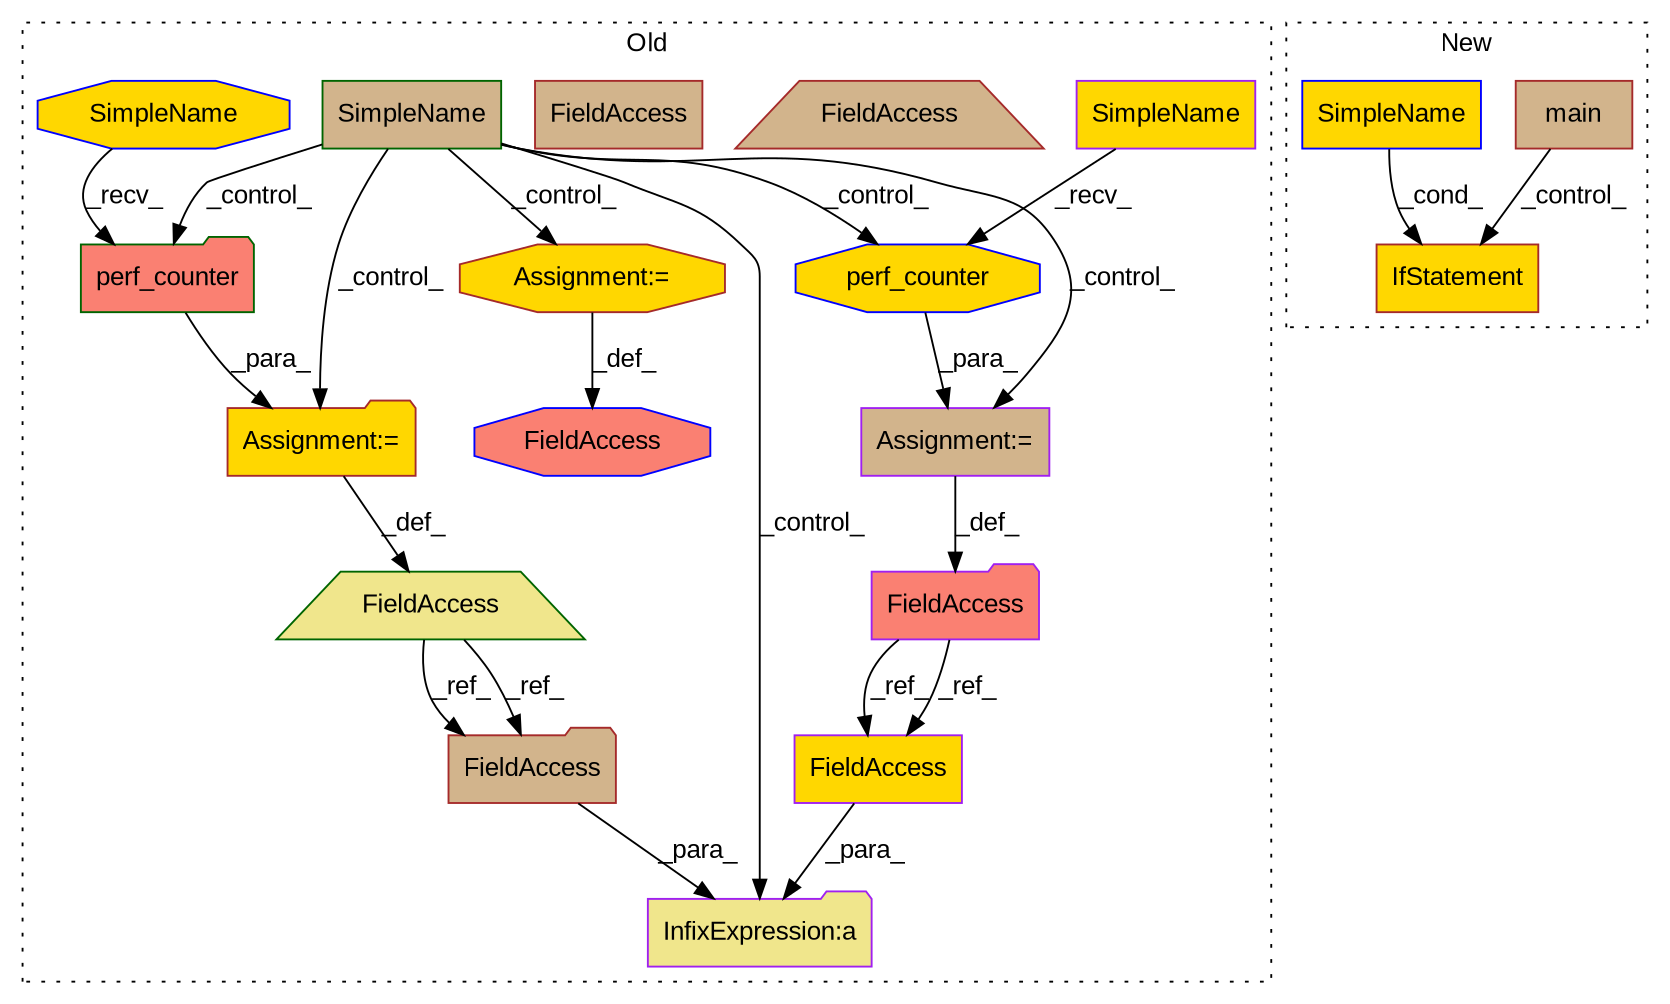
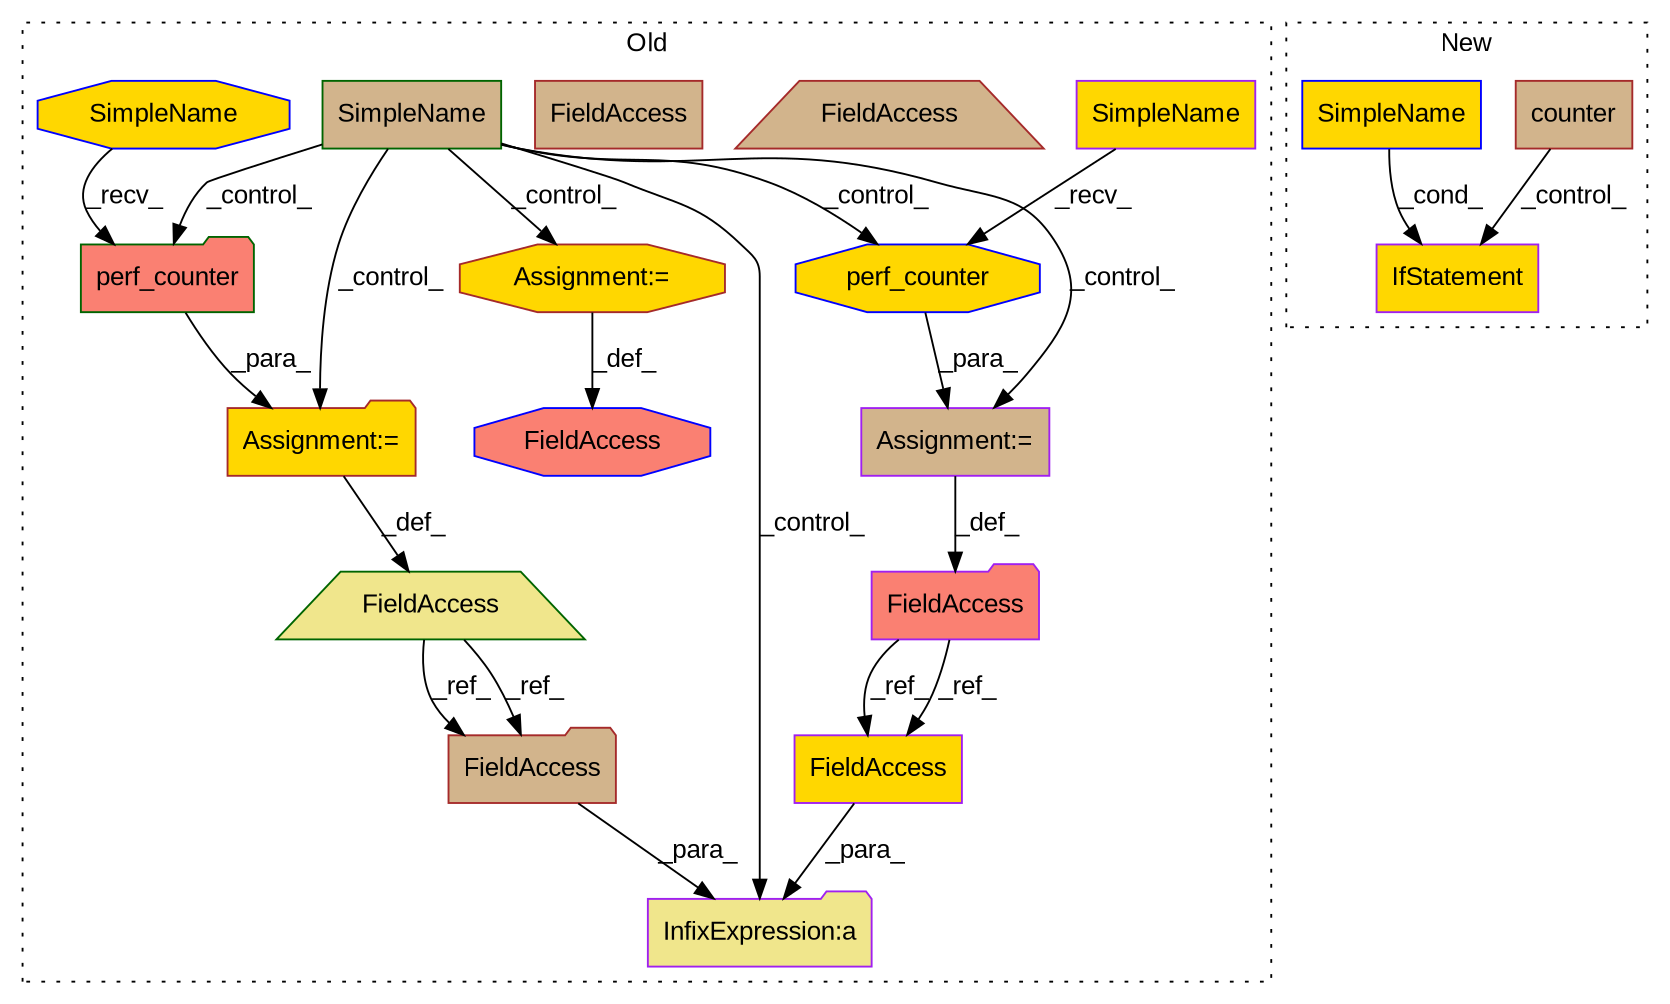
(1574, 115) -> (1574, 115)
(1457, 278) -> (1457, 278)
